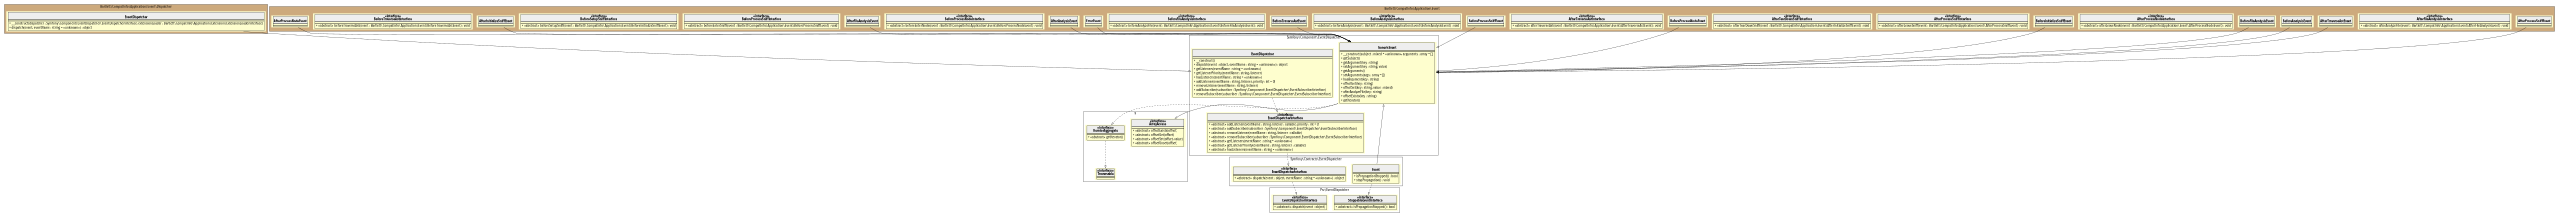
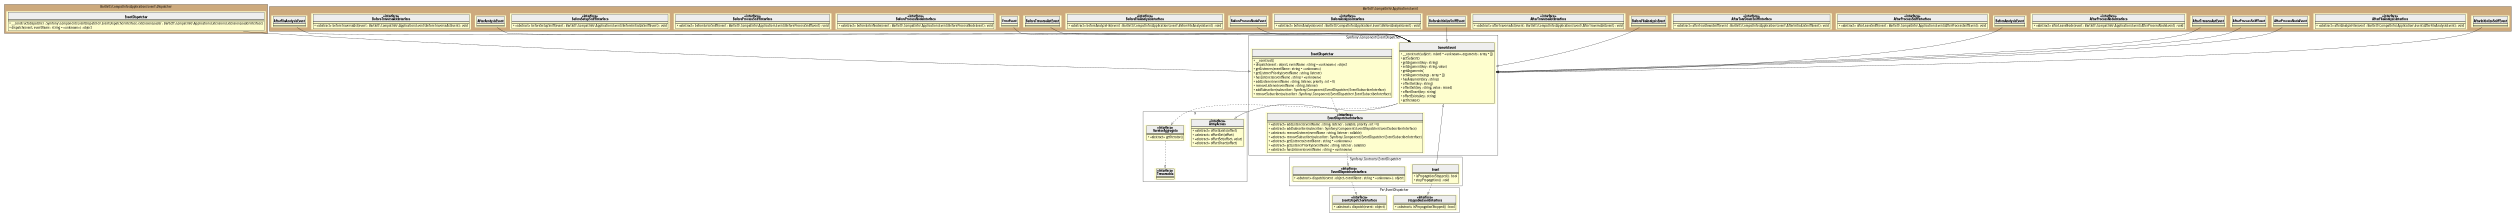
(1486, 21) -> none
(1362, 92) -> (1418, 92)
